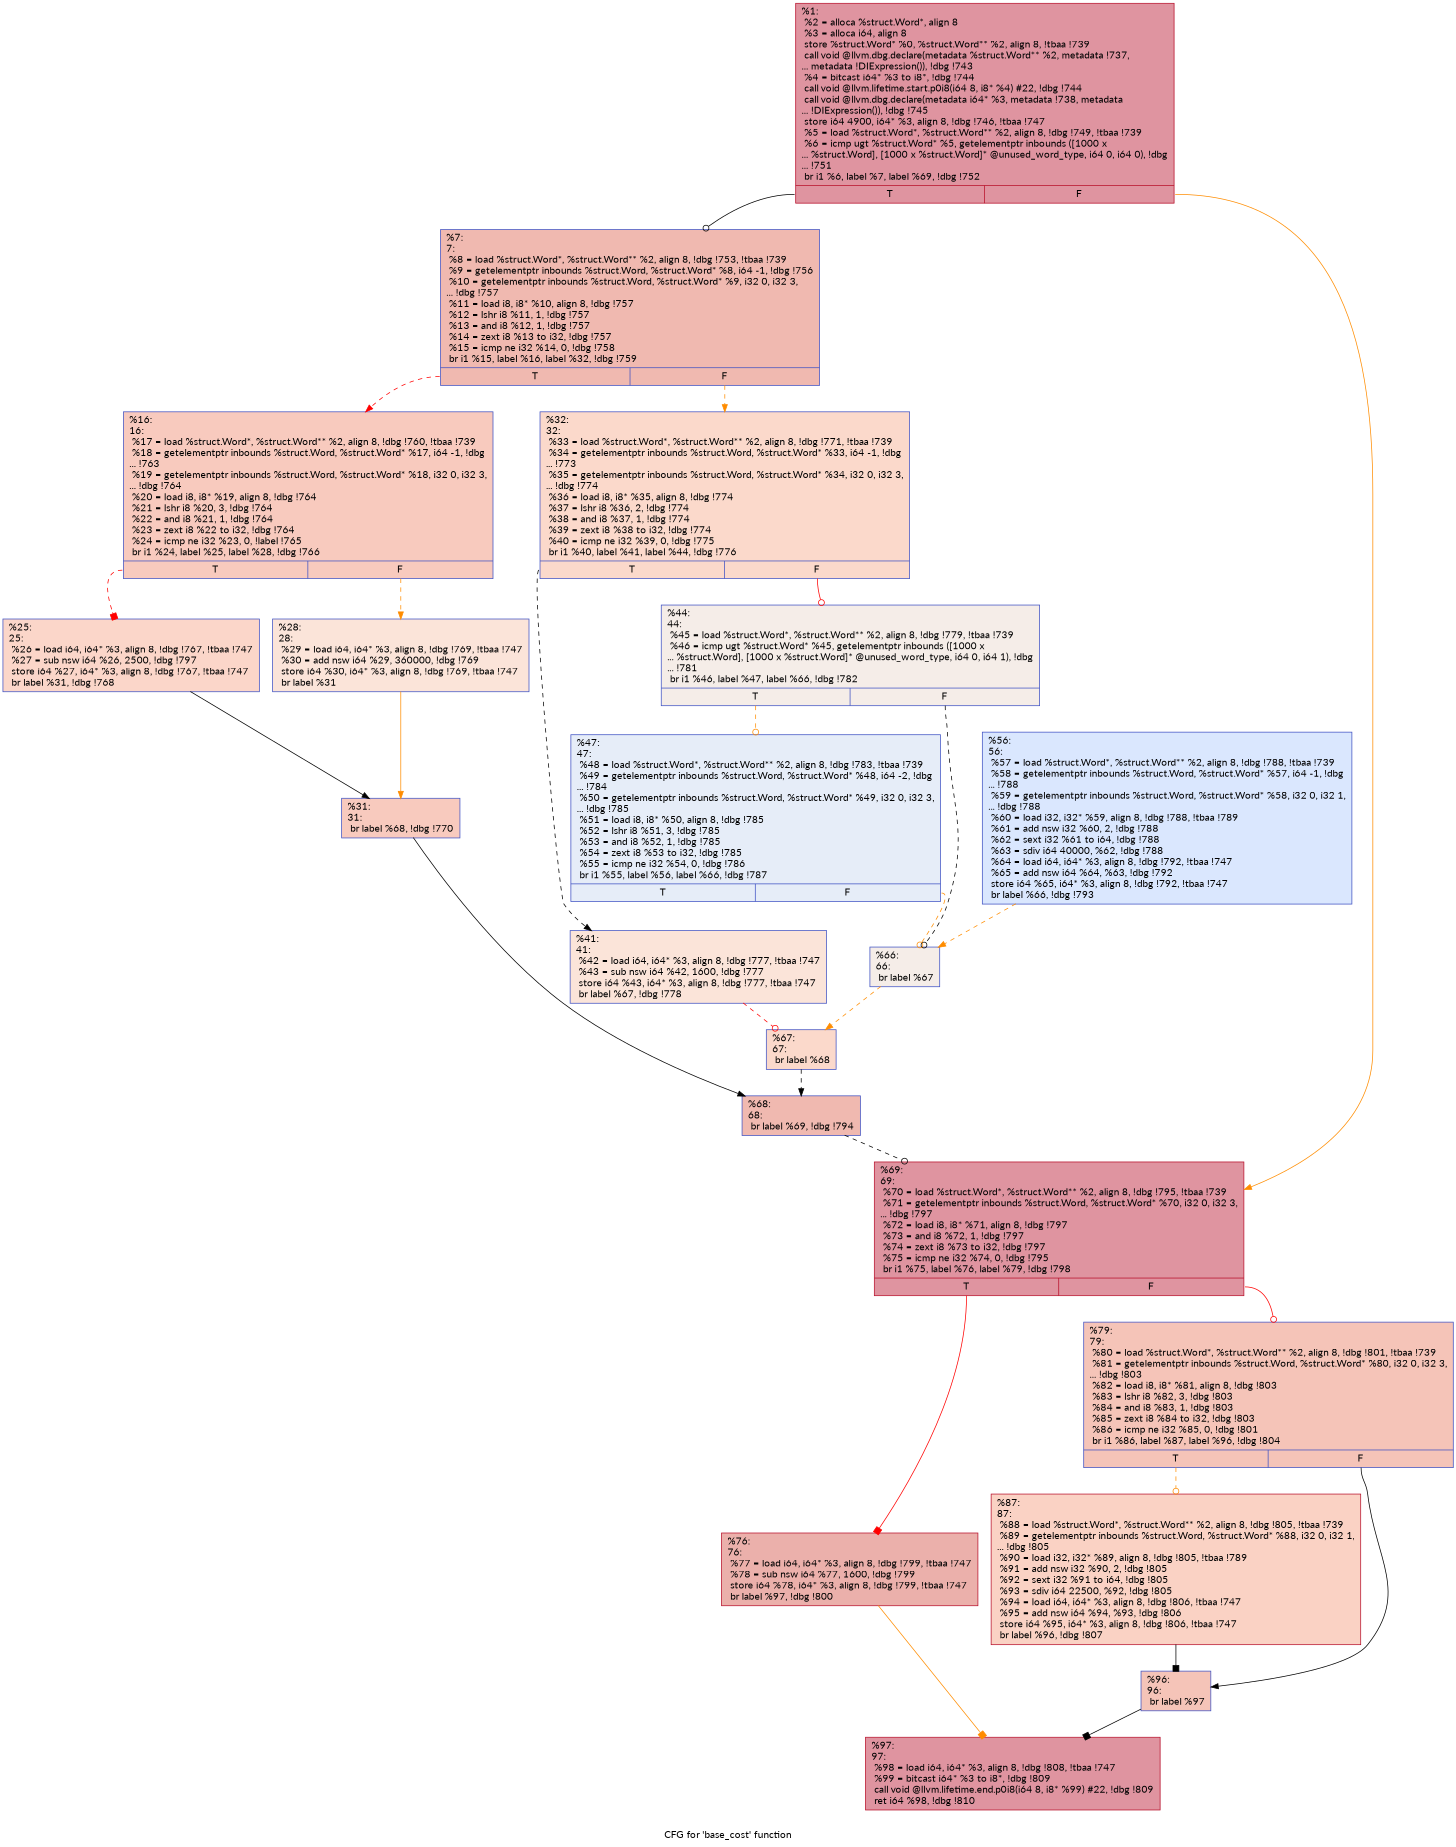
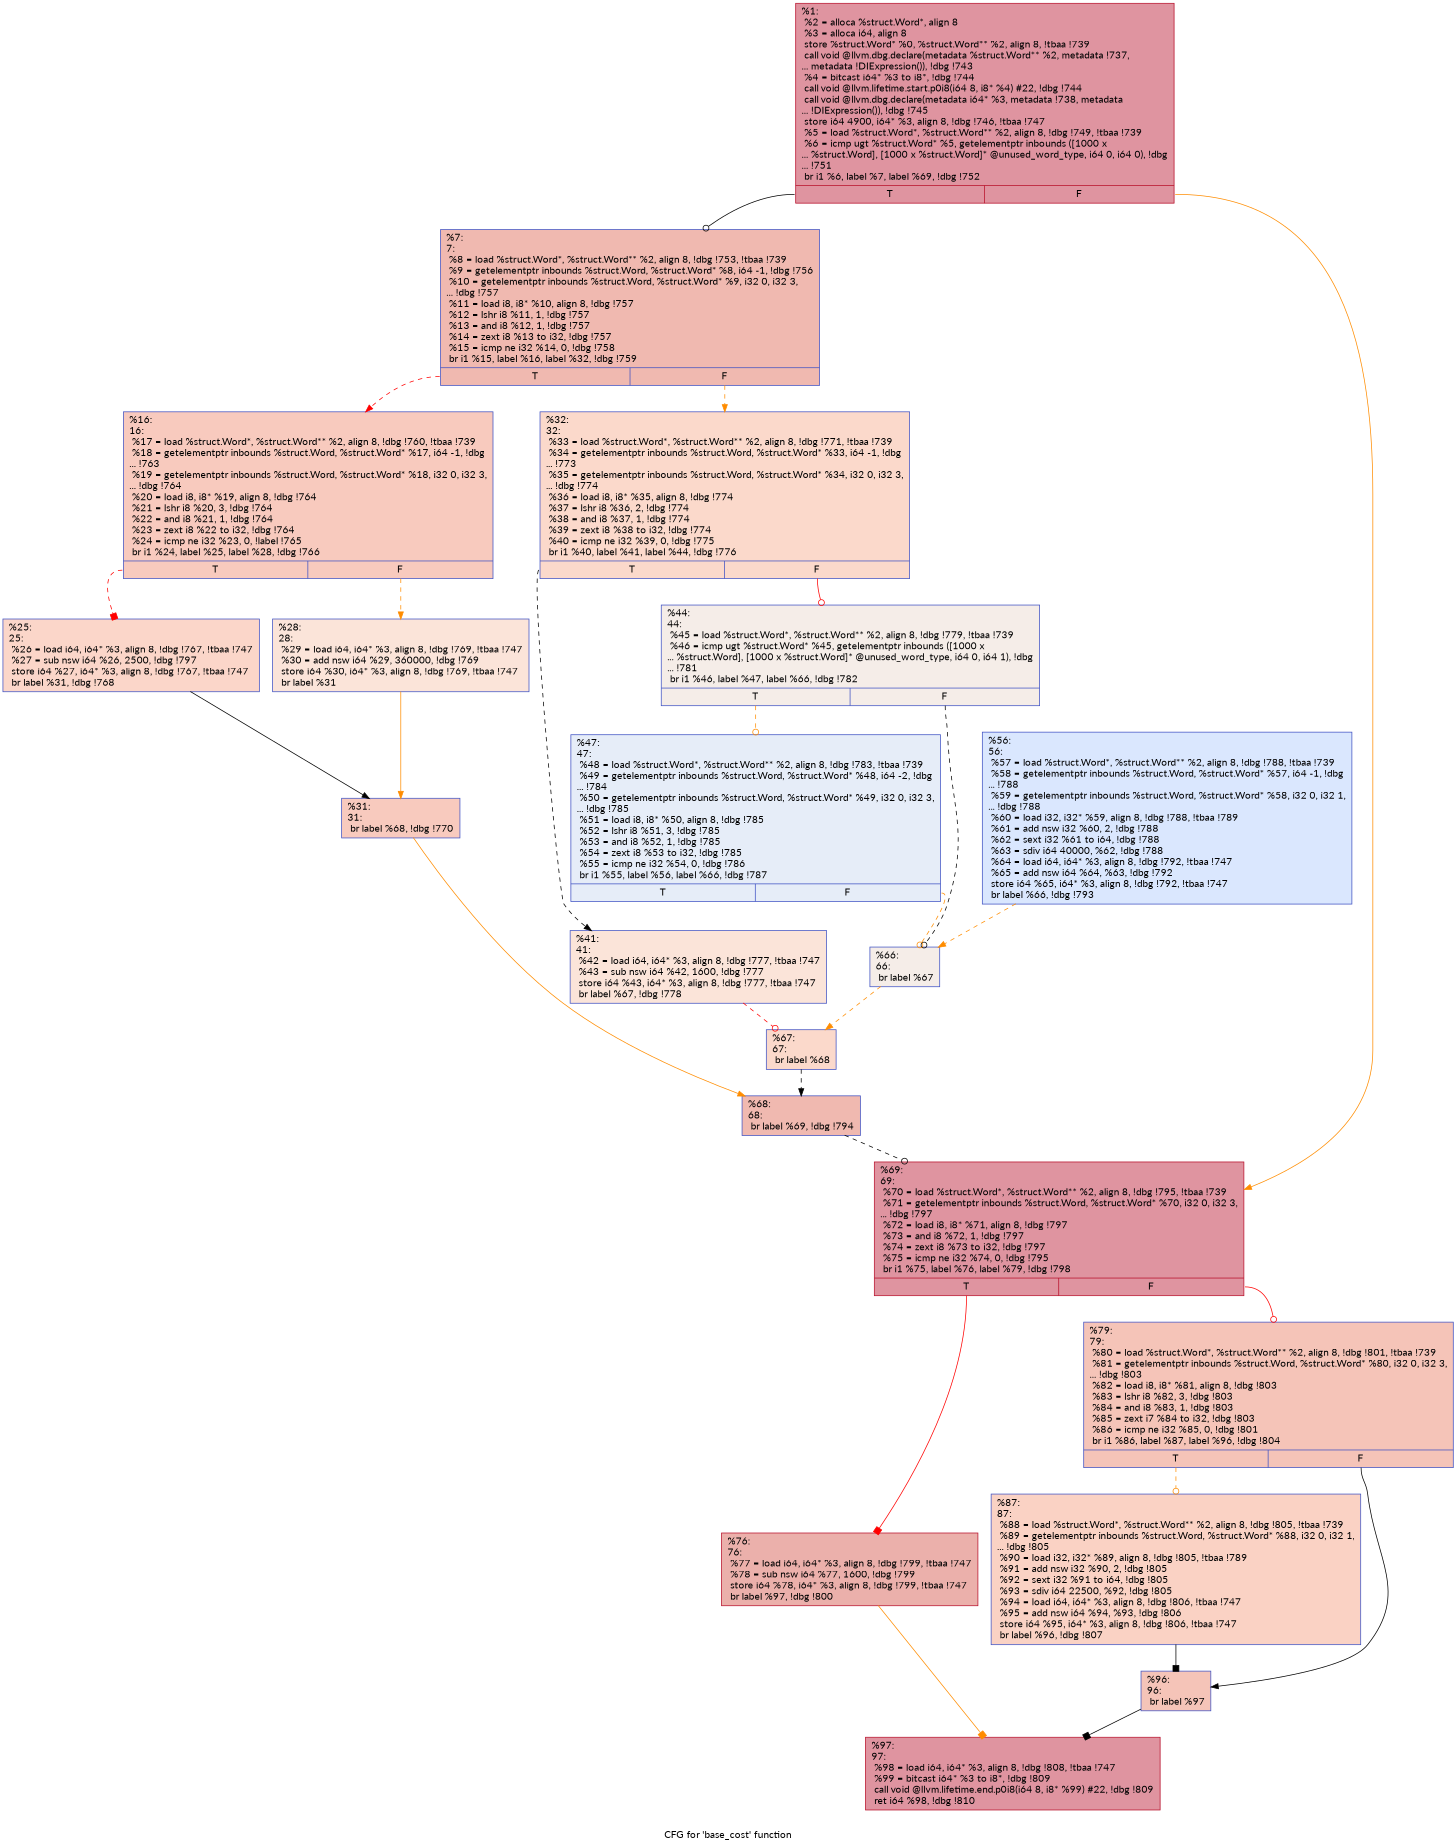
(553, 995) -> (553, 995)
(1173, 1419) -> (1173, 1419)
(1176, 1569) -> (1176, 1569)
